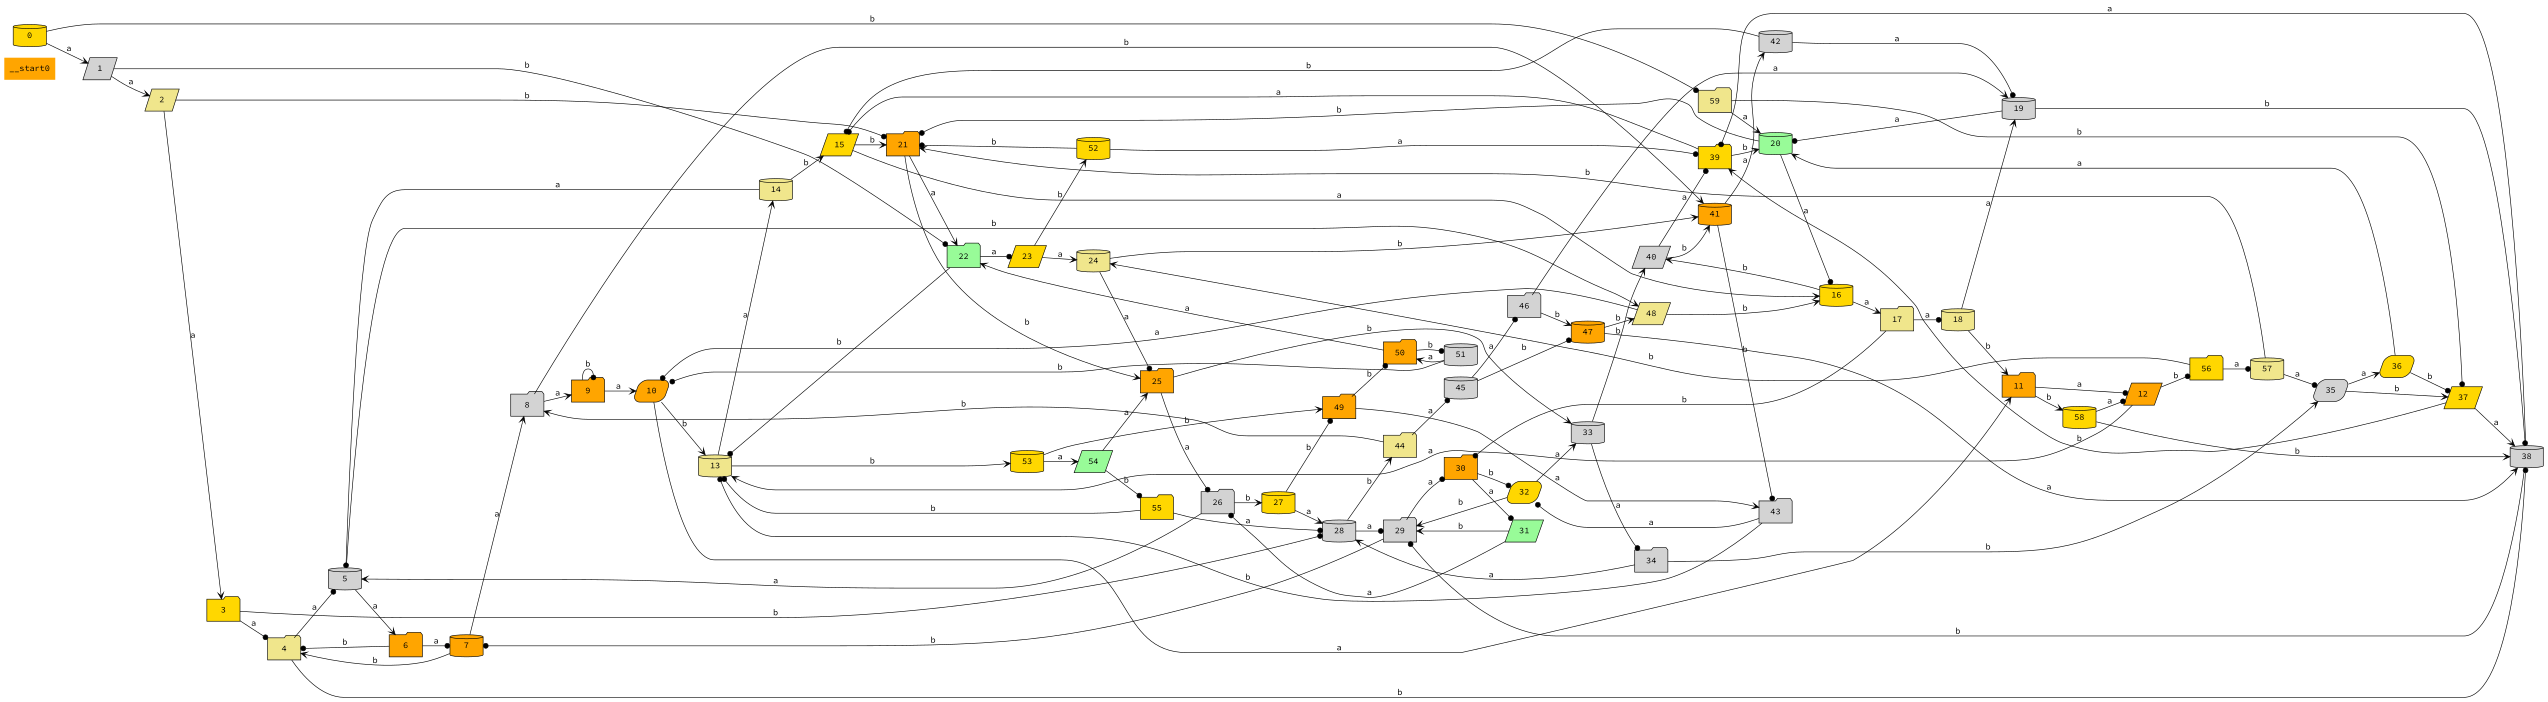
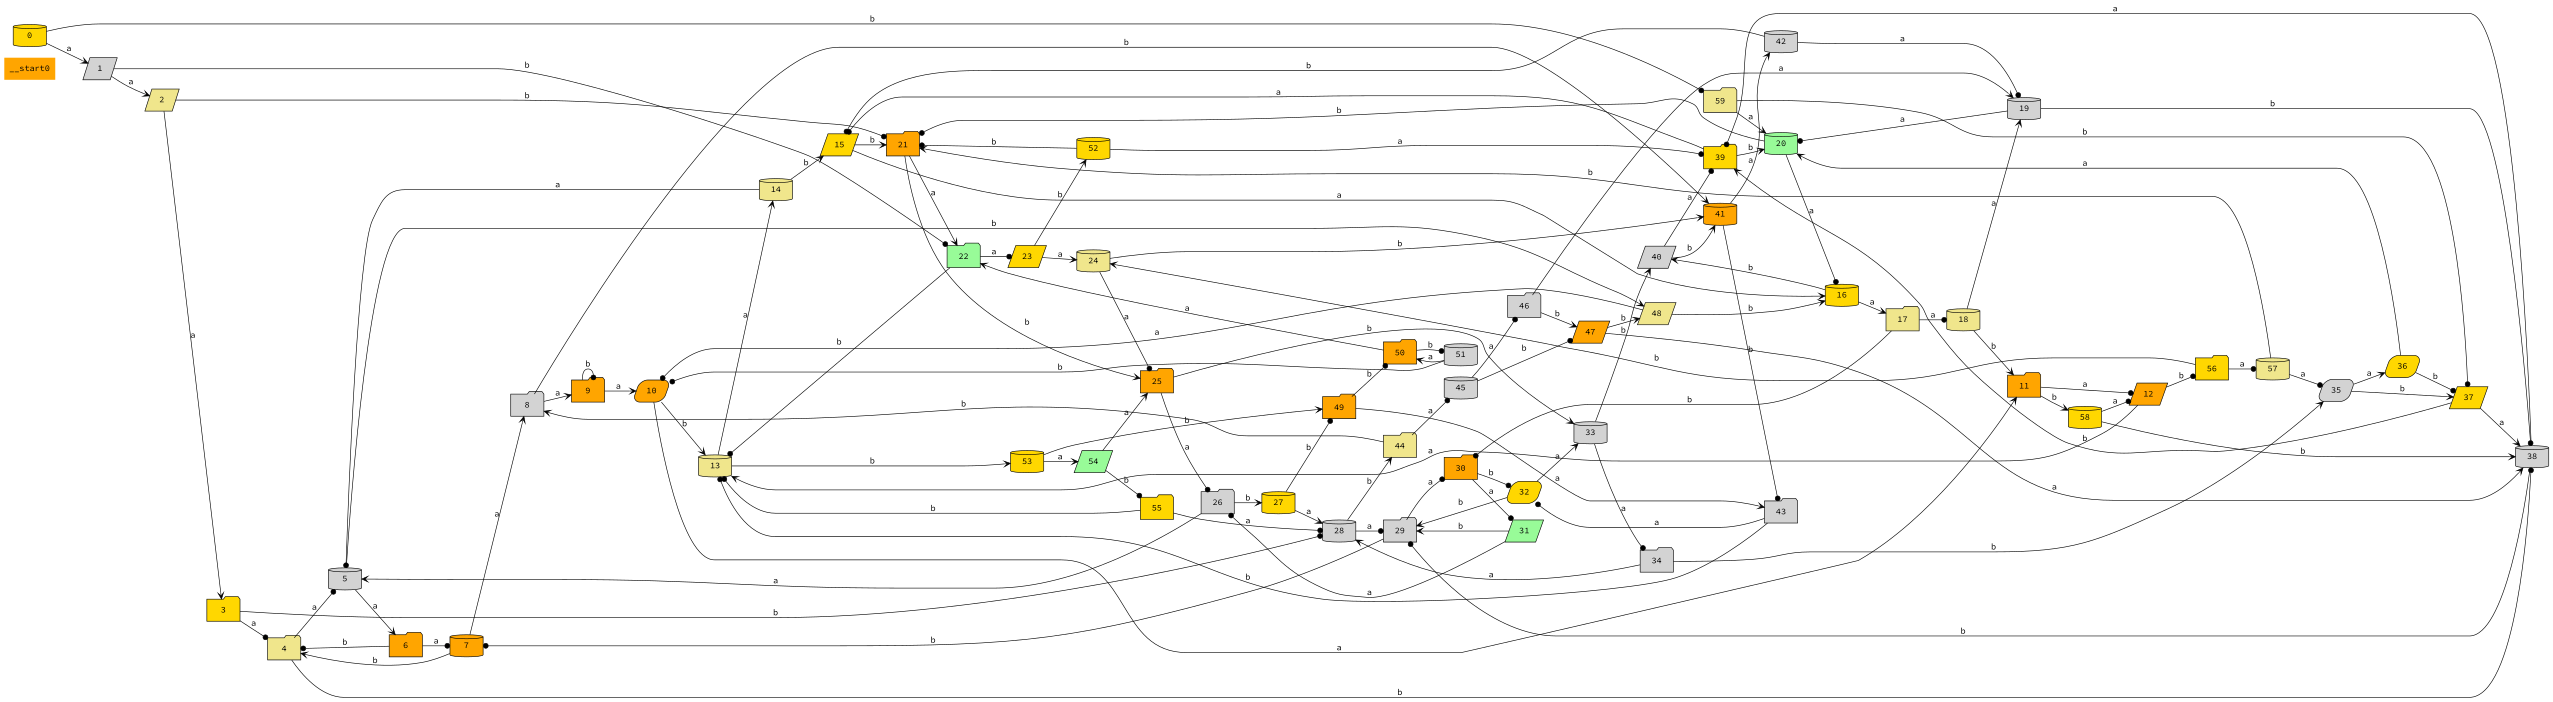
(1588, 332) -> (1591, 332)
